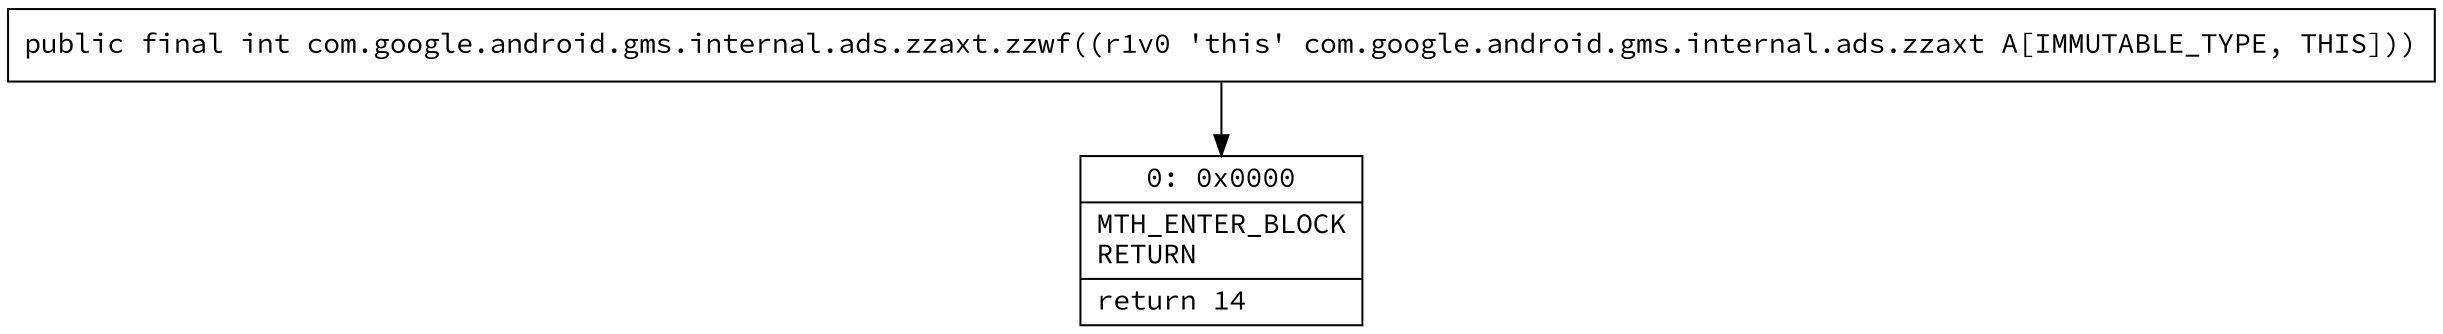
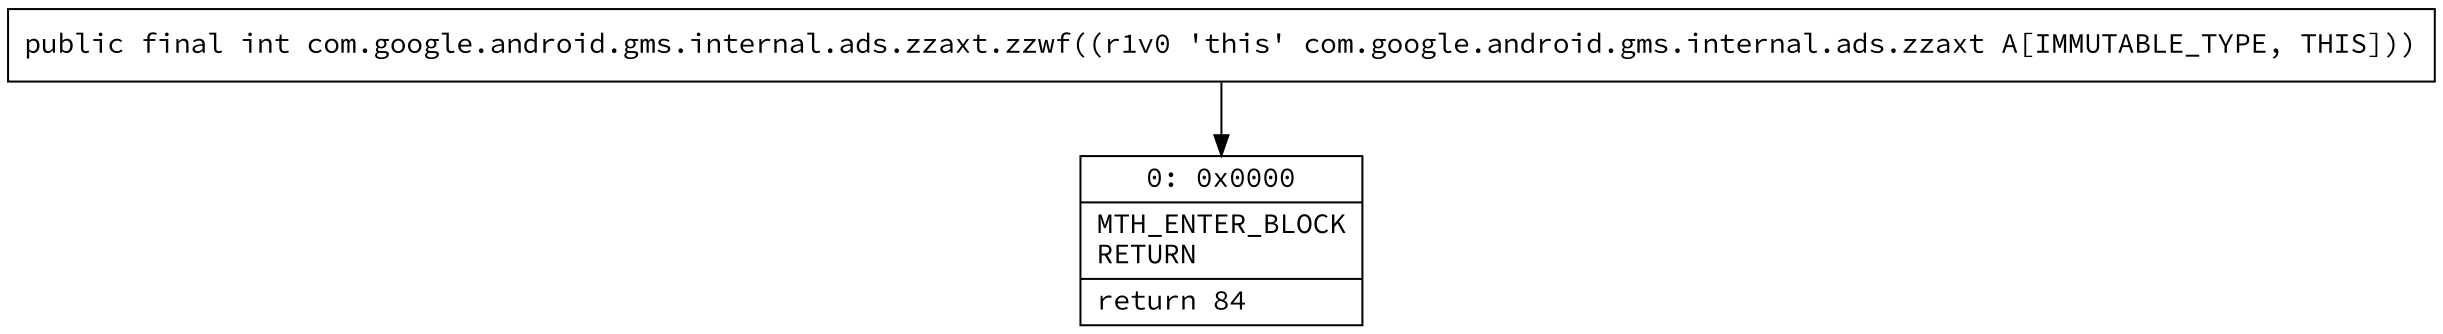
(1172, 301) -> (1172, 301)
